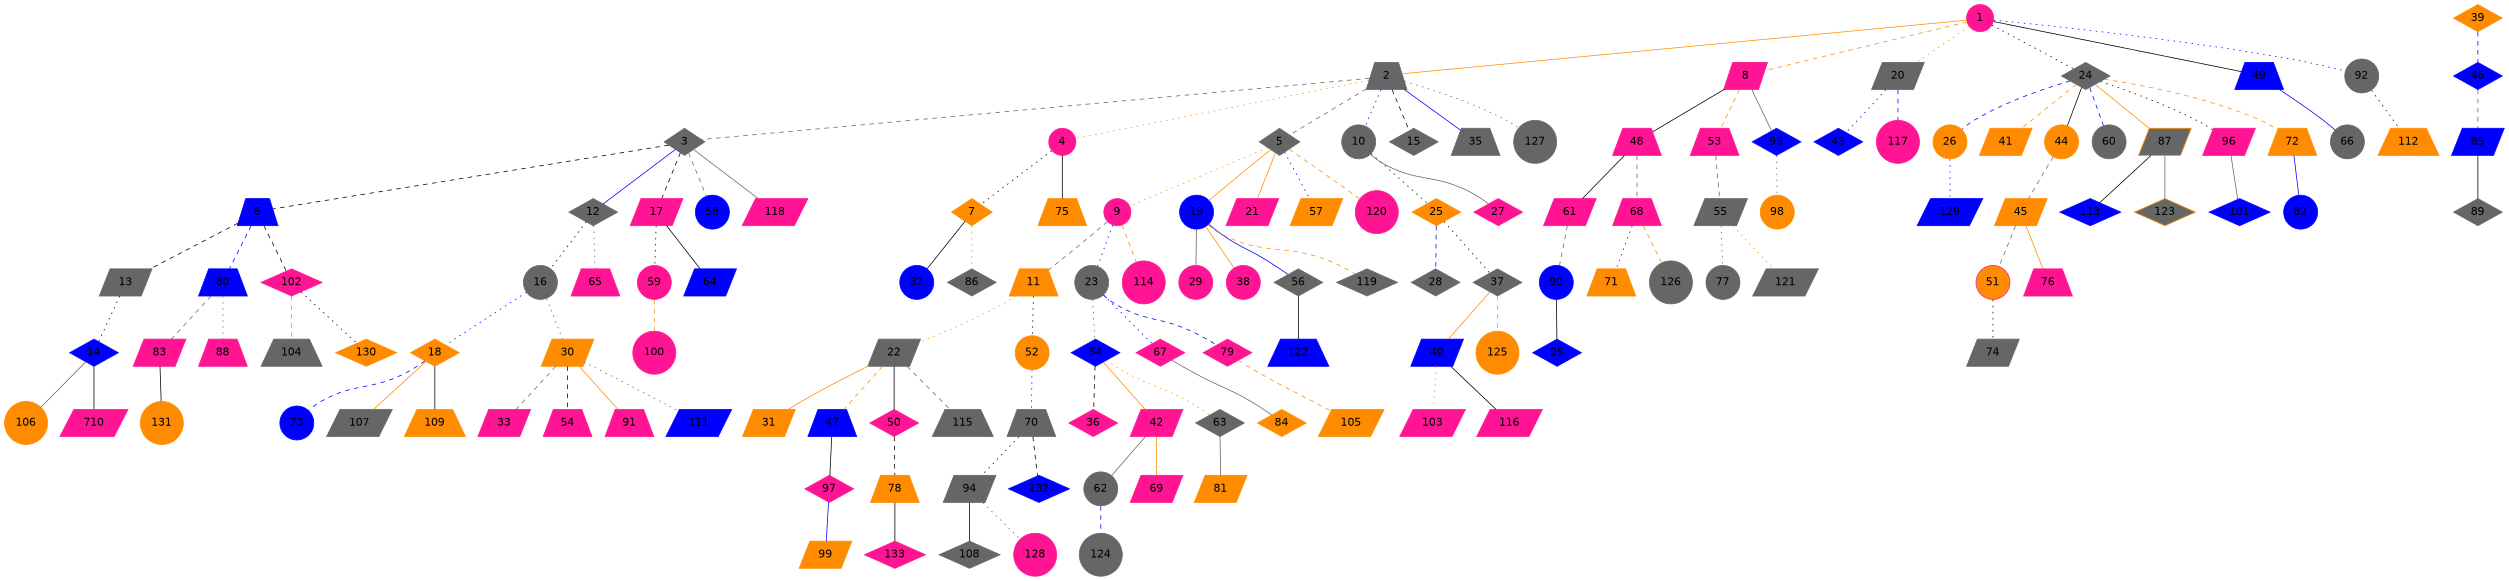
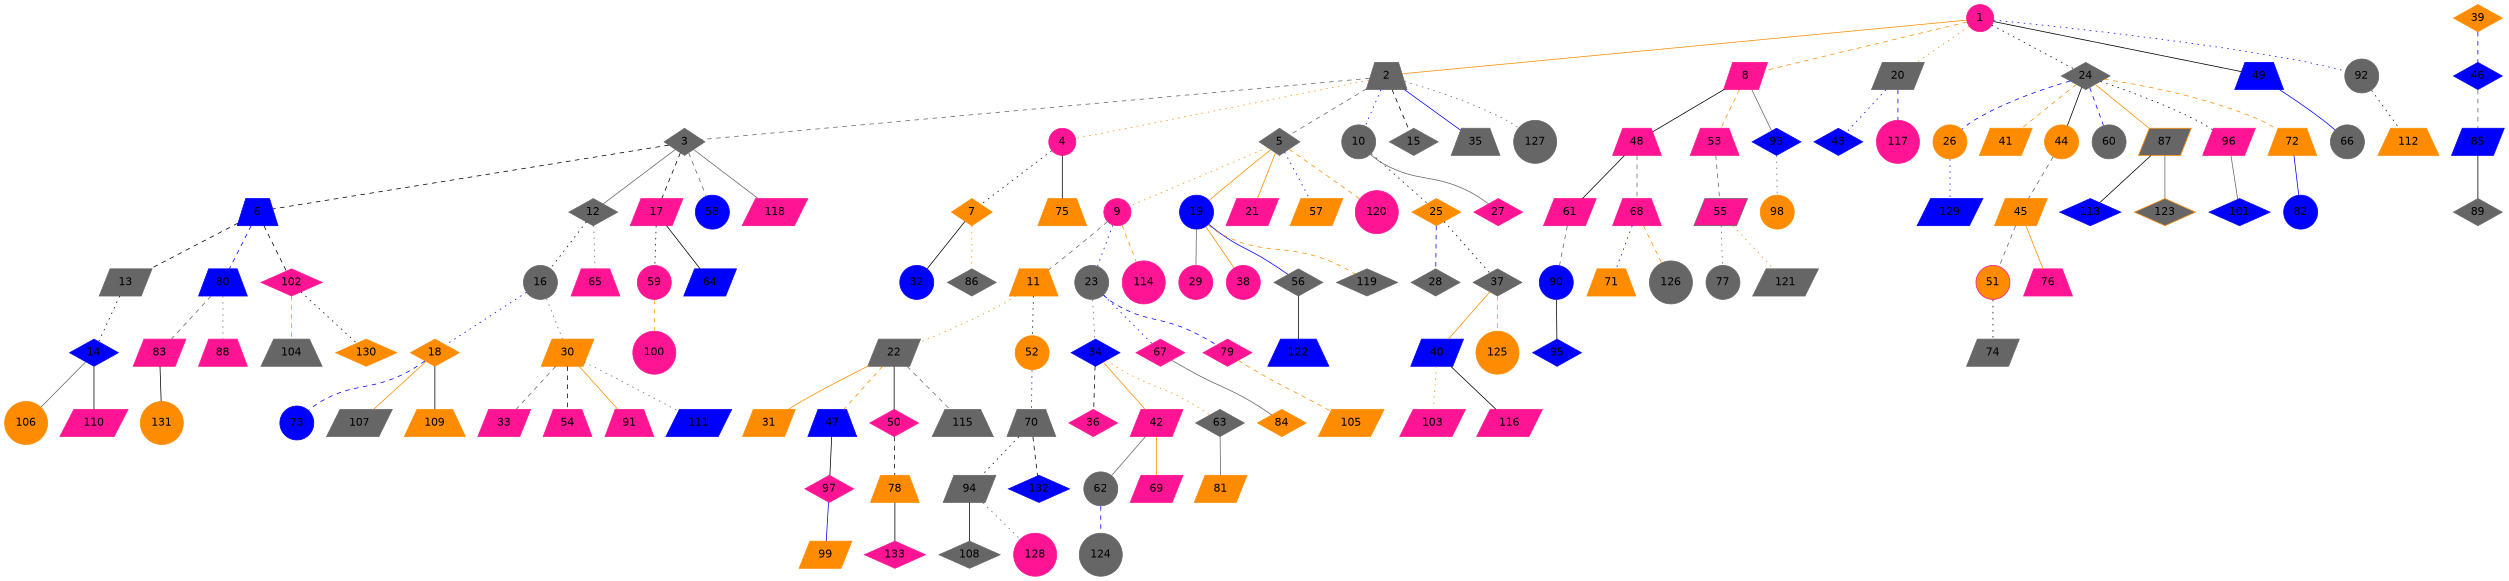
(639, 177) -> (639, 177)
(1721, 212) -> (1721, 212)
(94, 423) -> (94, 423)
